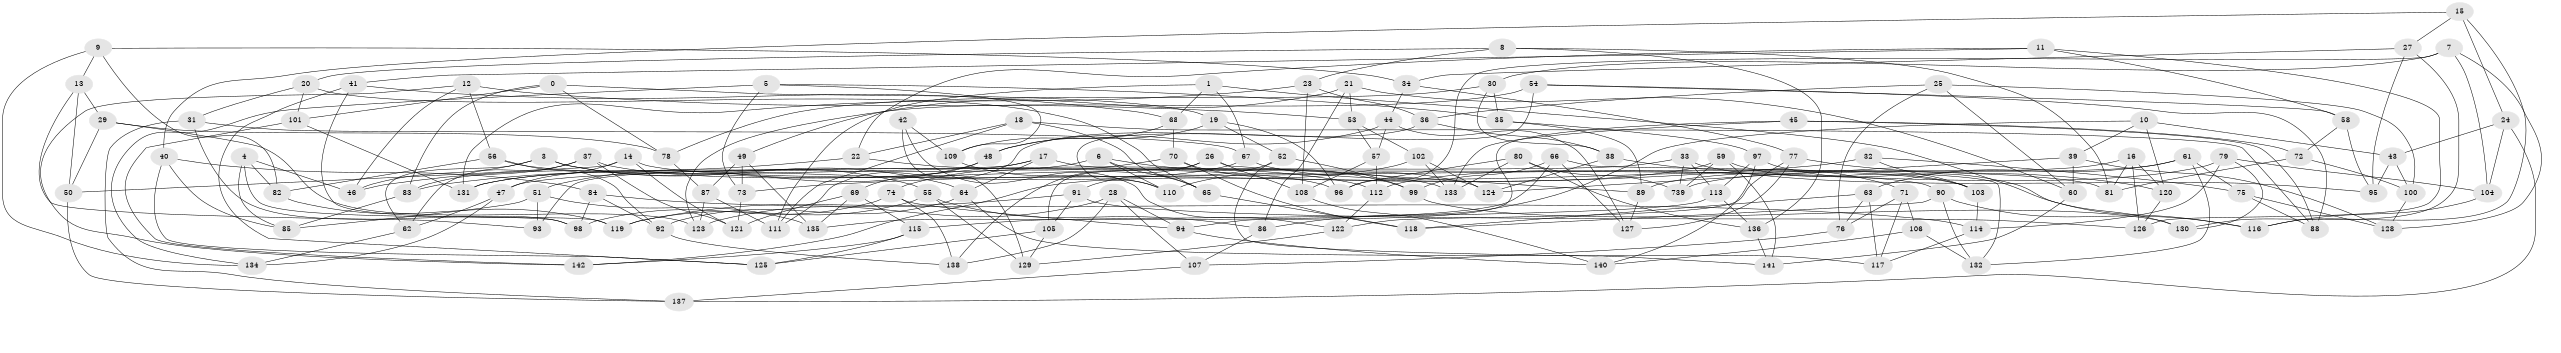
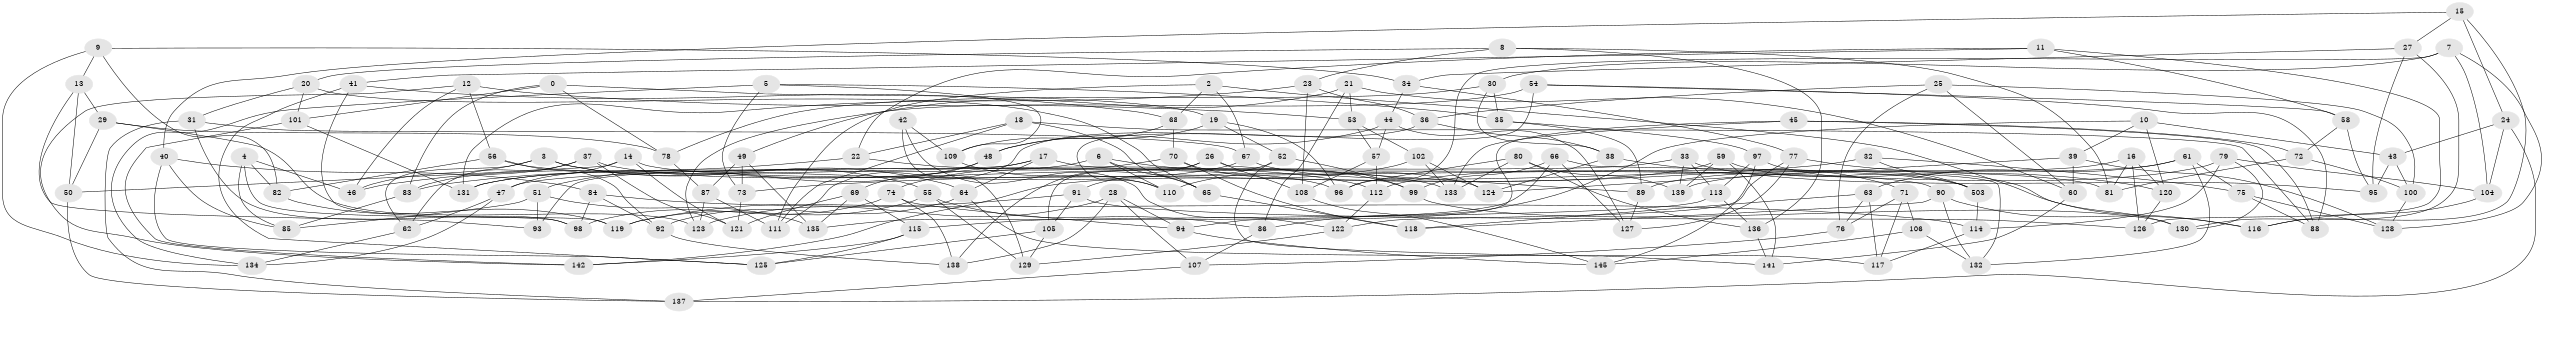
(1209, 84) -> (1209, 84)
(1678, 193) -> (1678, 193)
(1978, 193) -> (1978, 193)
(1601, 266) -> (1601, 266)
